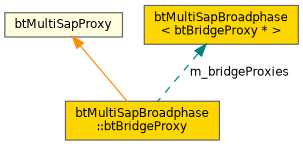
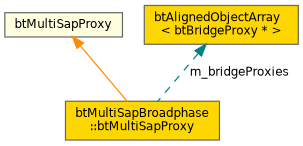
(221, 25) -> (221, 25)
(142, 121) -> (142, 121)
